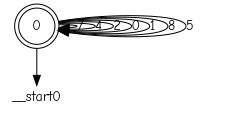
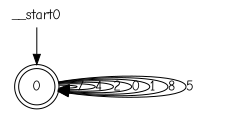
(37, 62) -> (37, 41)
